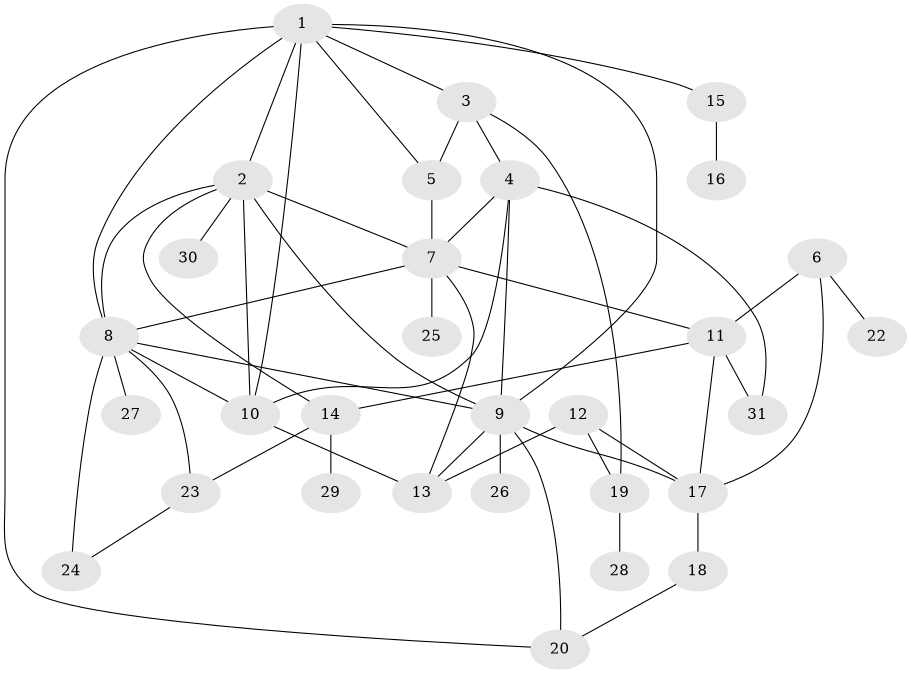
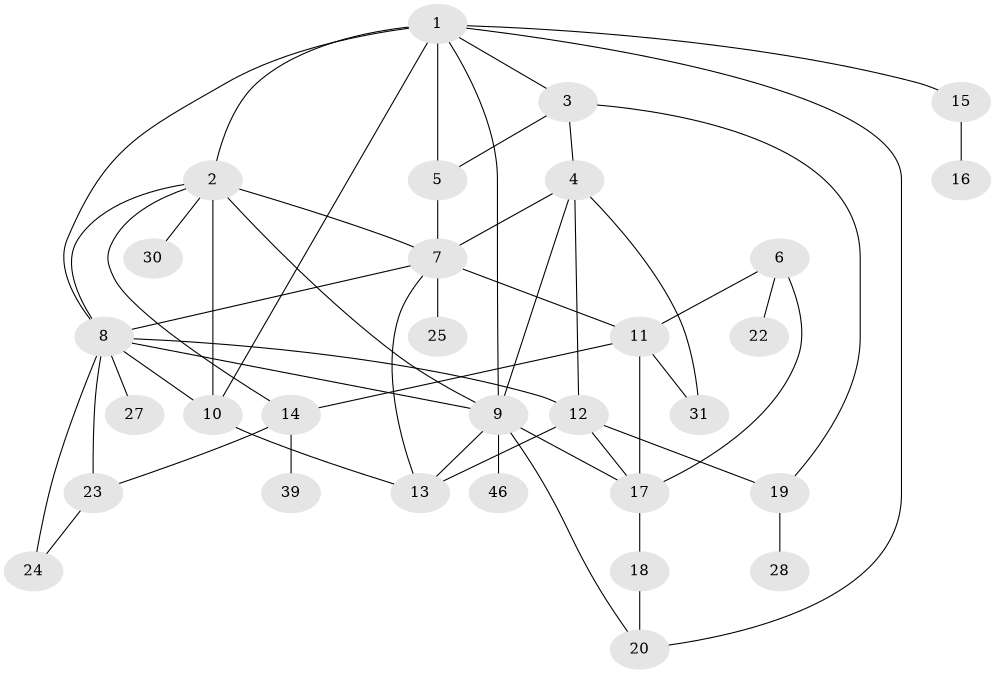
none -> (347, 358)
(453, 371) -> (577, 298)
(331, 493) -> (291, 493)
(500, 493) -> (499, 493)
